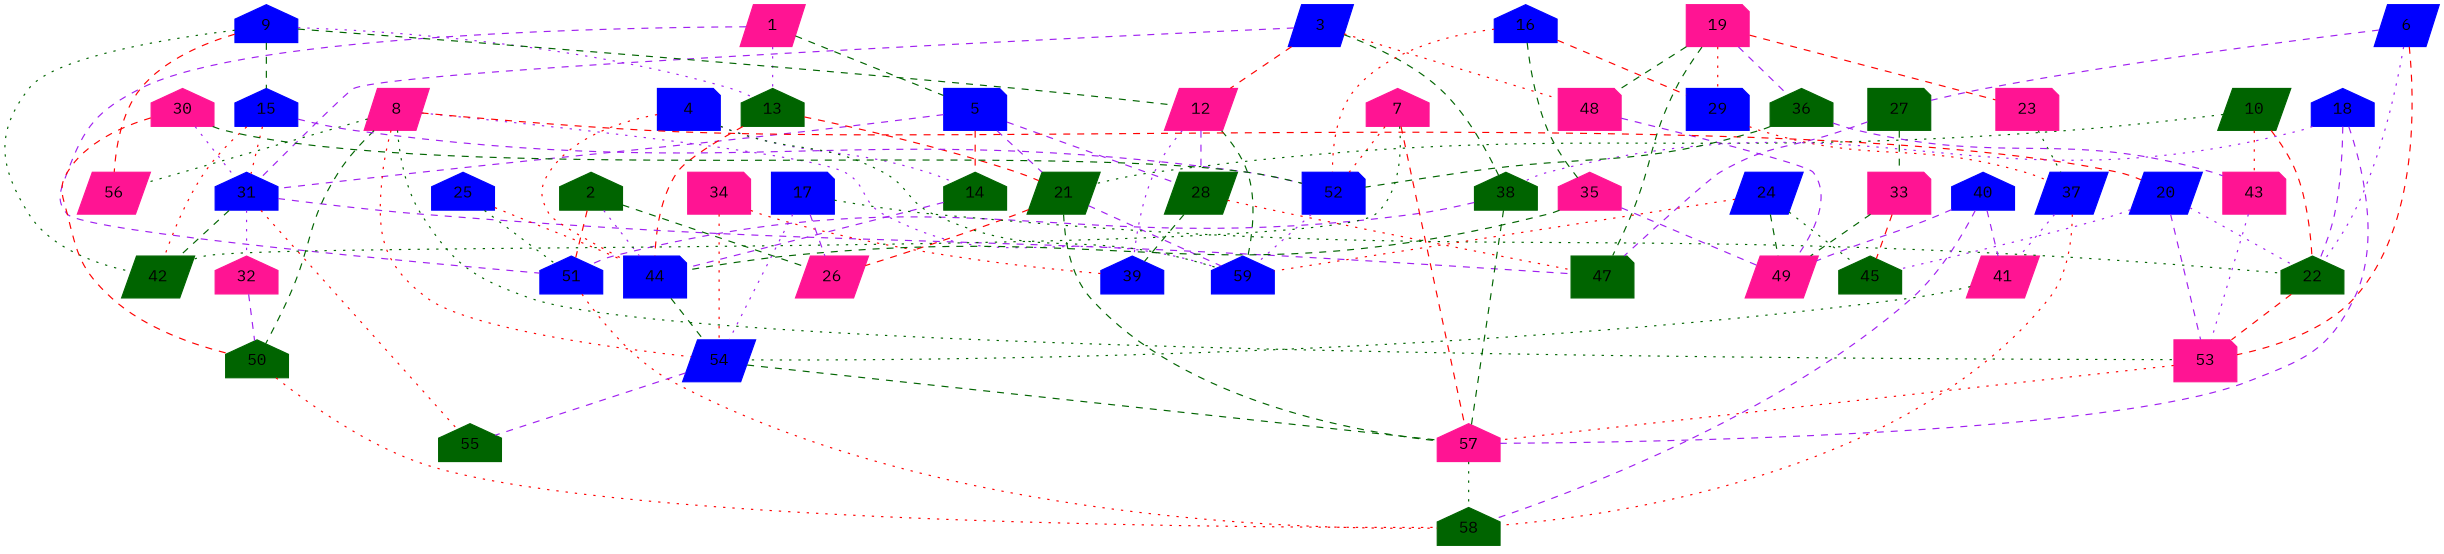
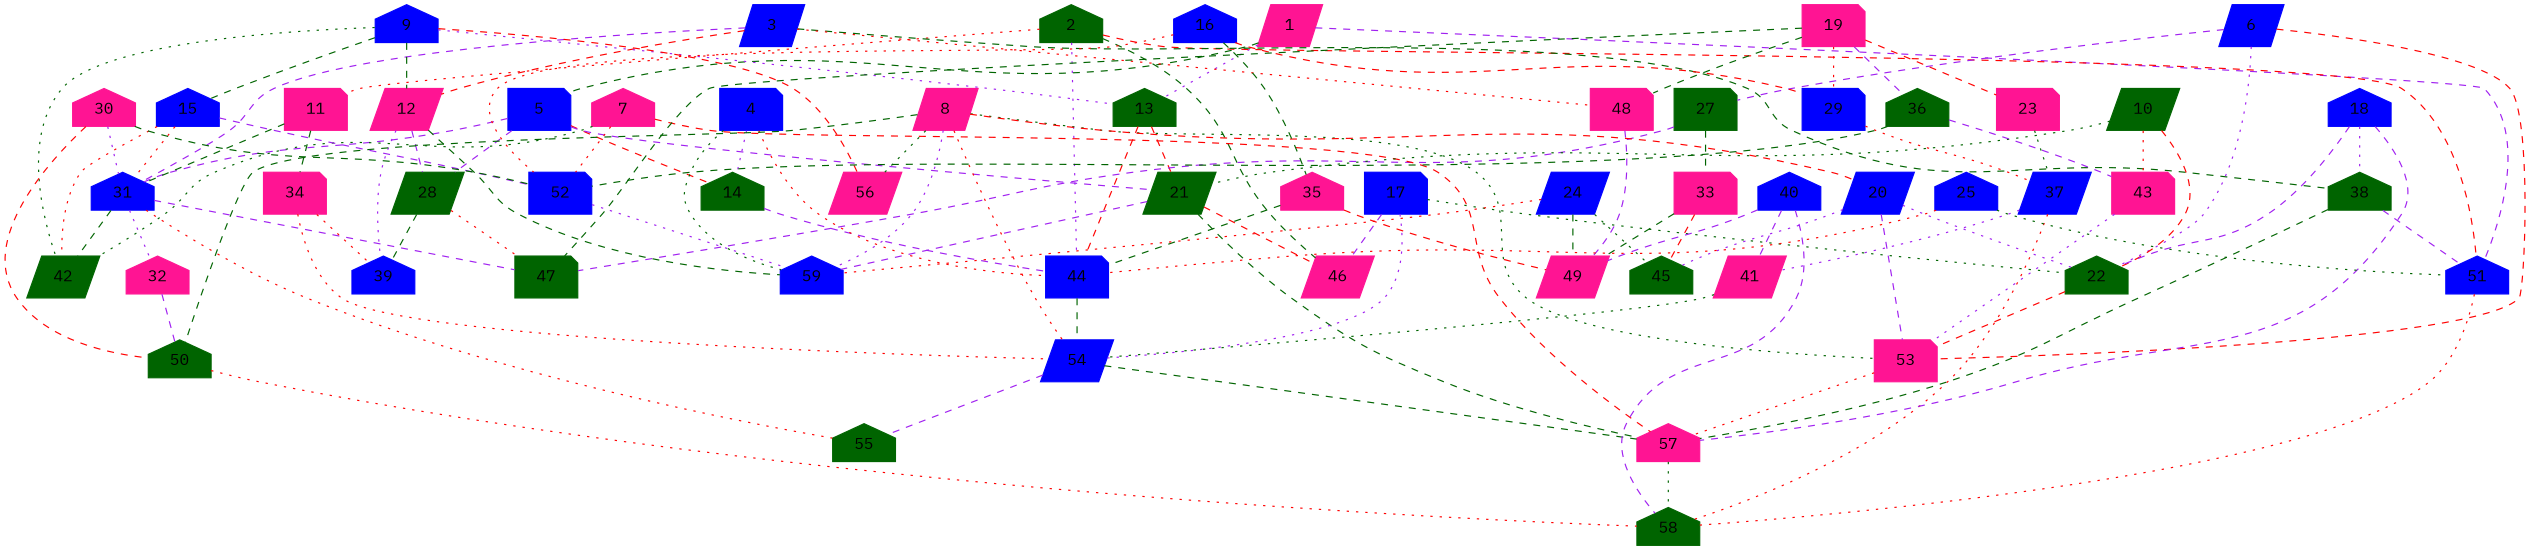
none -> (316, 109)
(1689, 237) -> (1439, 242)
(832, 277) -> (1338, 277)
